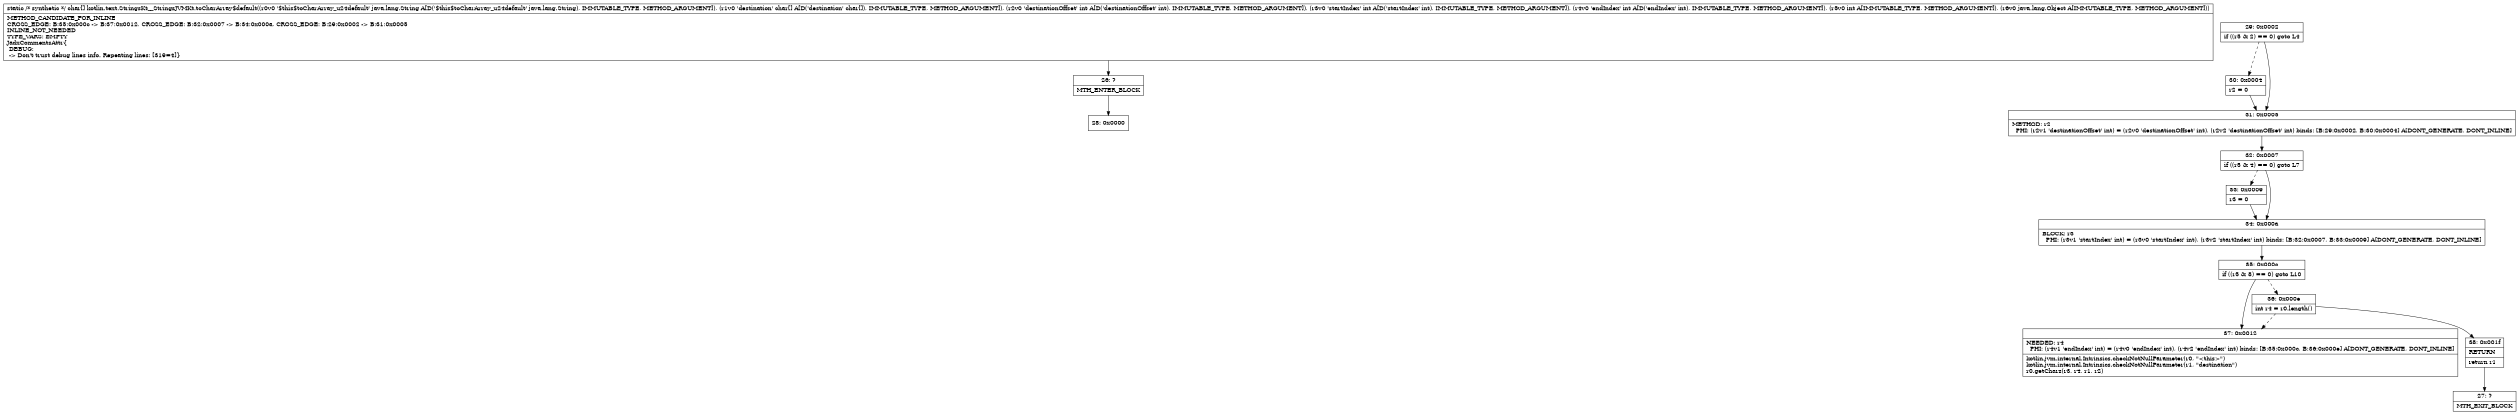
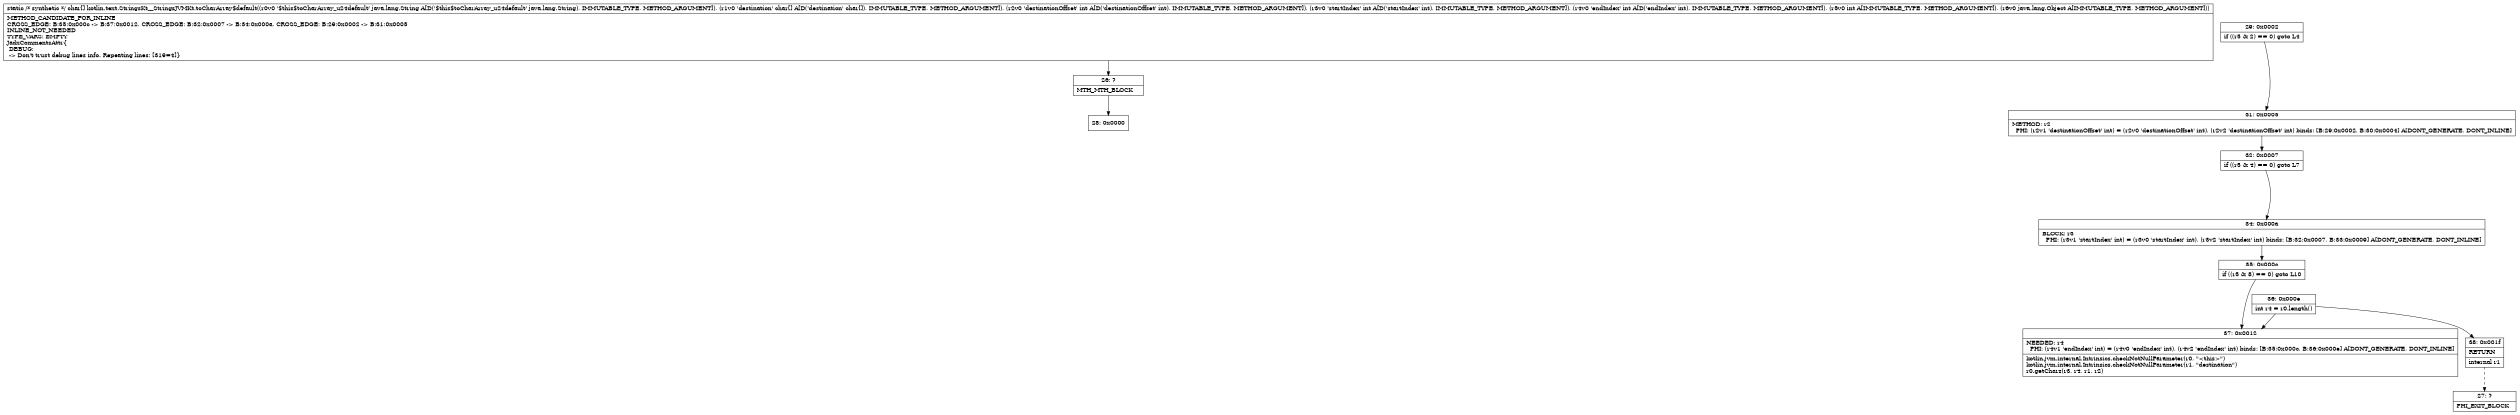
(2246, 85) -> none
(1108, 90) -> (1105, 90)
(2246, 195) -> none
(2272, 285) -> none
(2270, 320) -> (2270, 320)
(2483, 362) -> (2485, 362)
(2485, 377) -> (2485, 377)
(2485, 406) -> (2483, 406)
